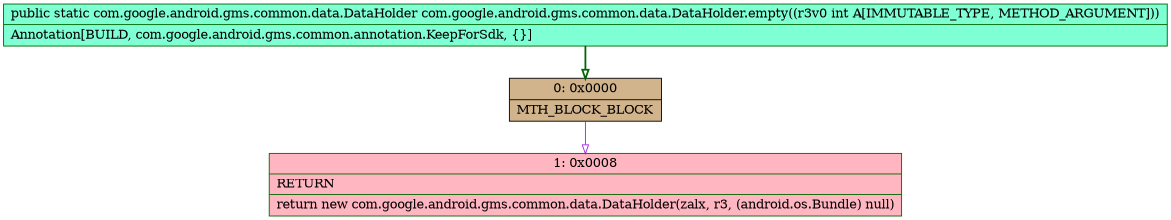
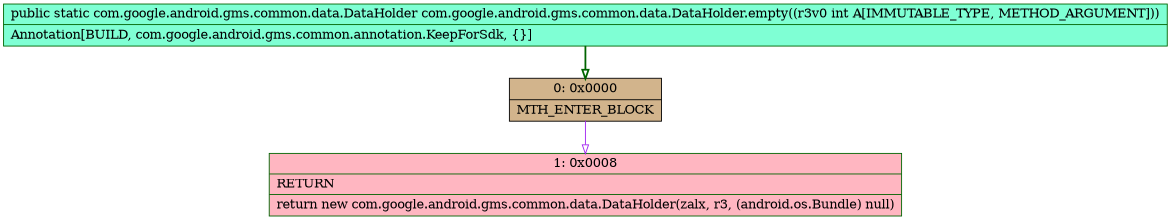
(585, 110) -> (585, 110)
